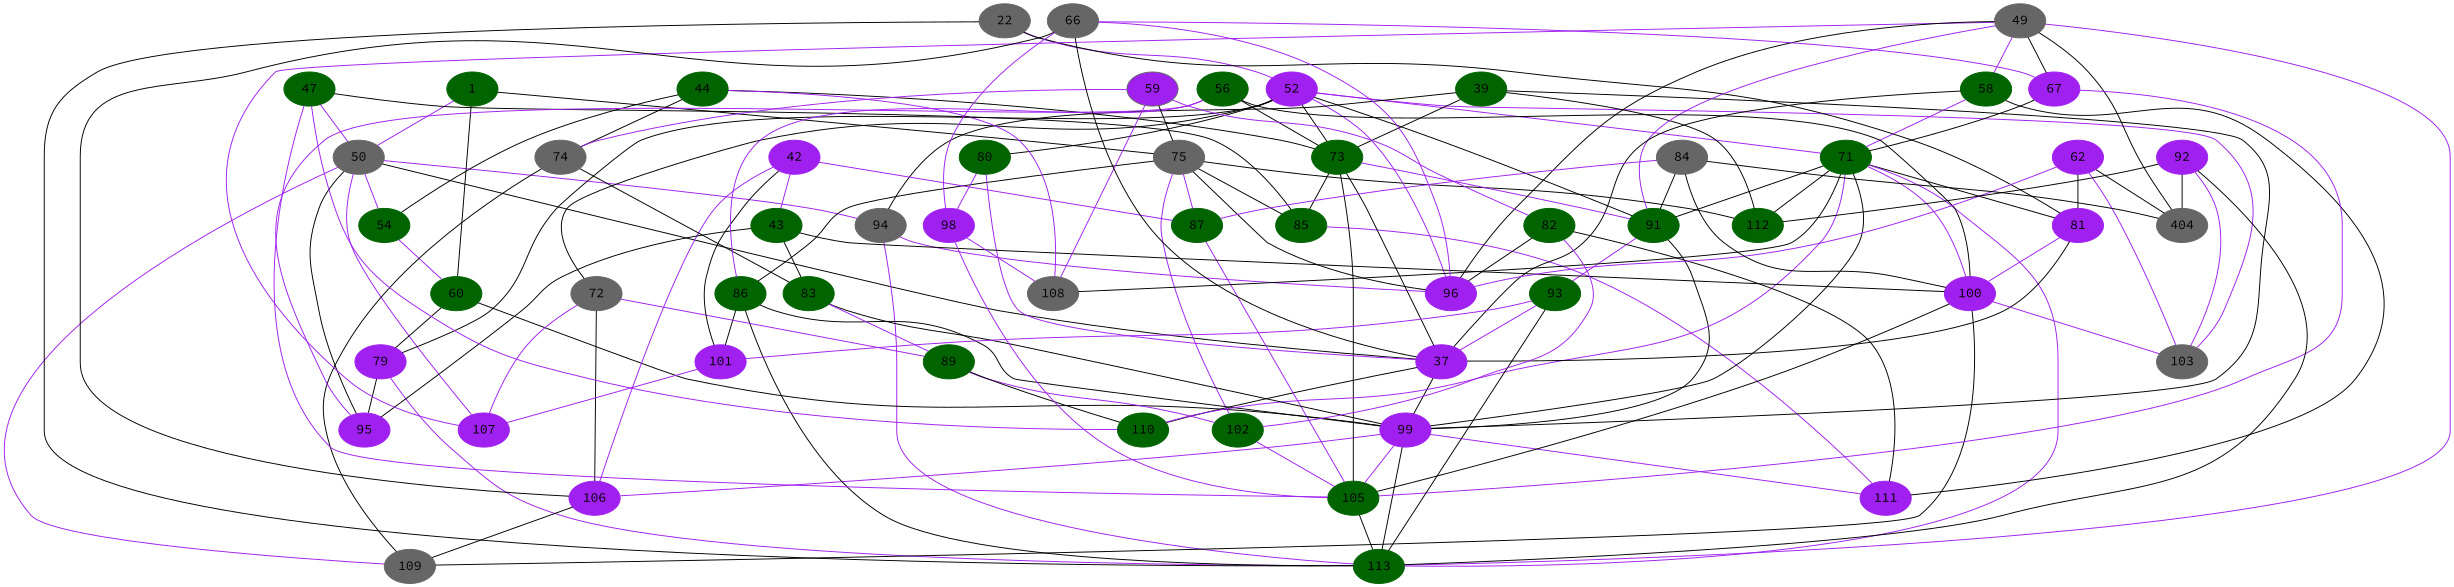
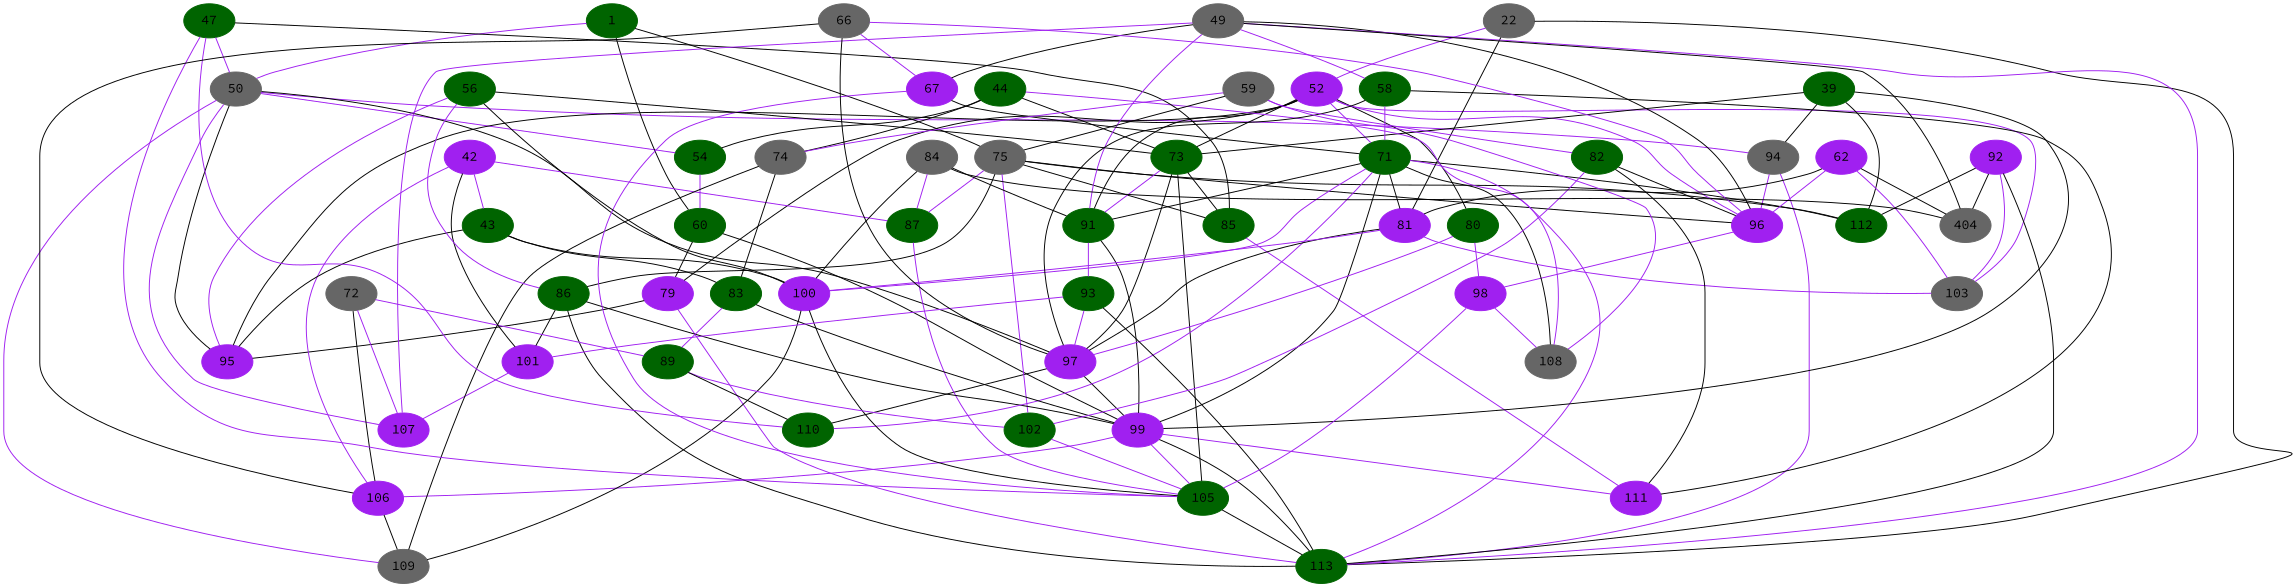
(990, 85) -> (1619, 260)
(1152, 89) -> (1248, 89)
(916, 124) -> (544, 119)
(2076, 328) -> (1676, 283)
(1441, 362) -> (1070, 362)
